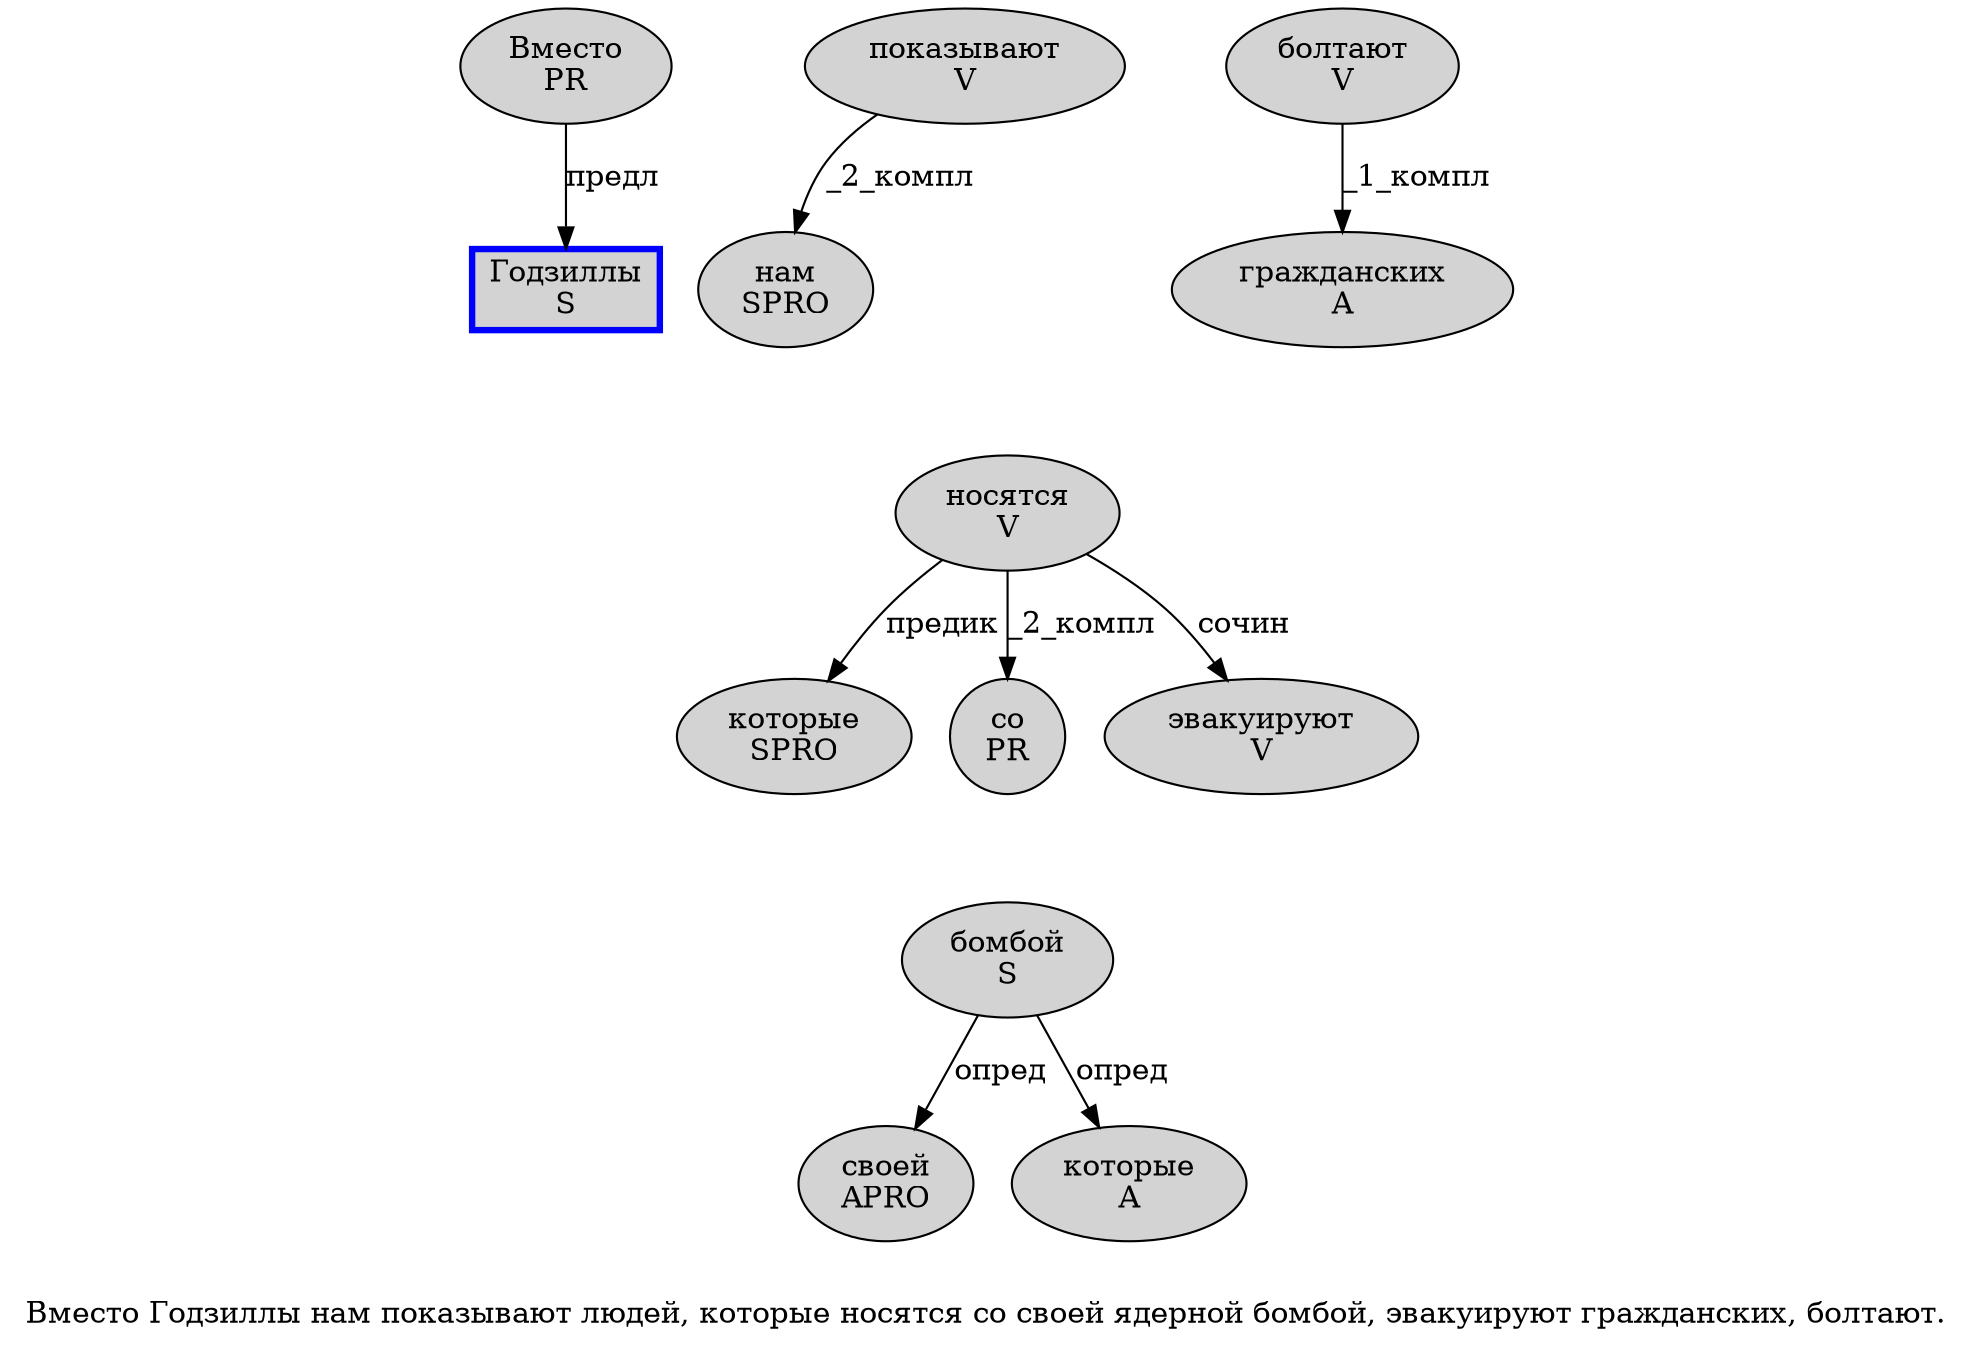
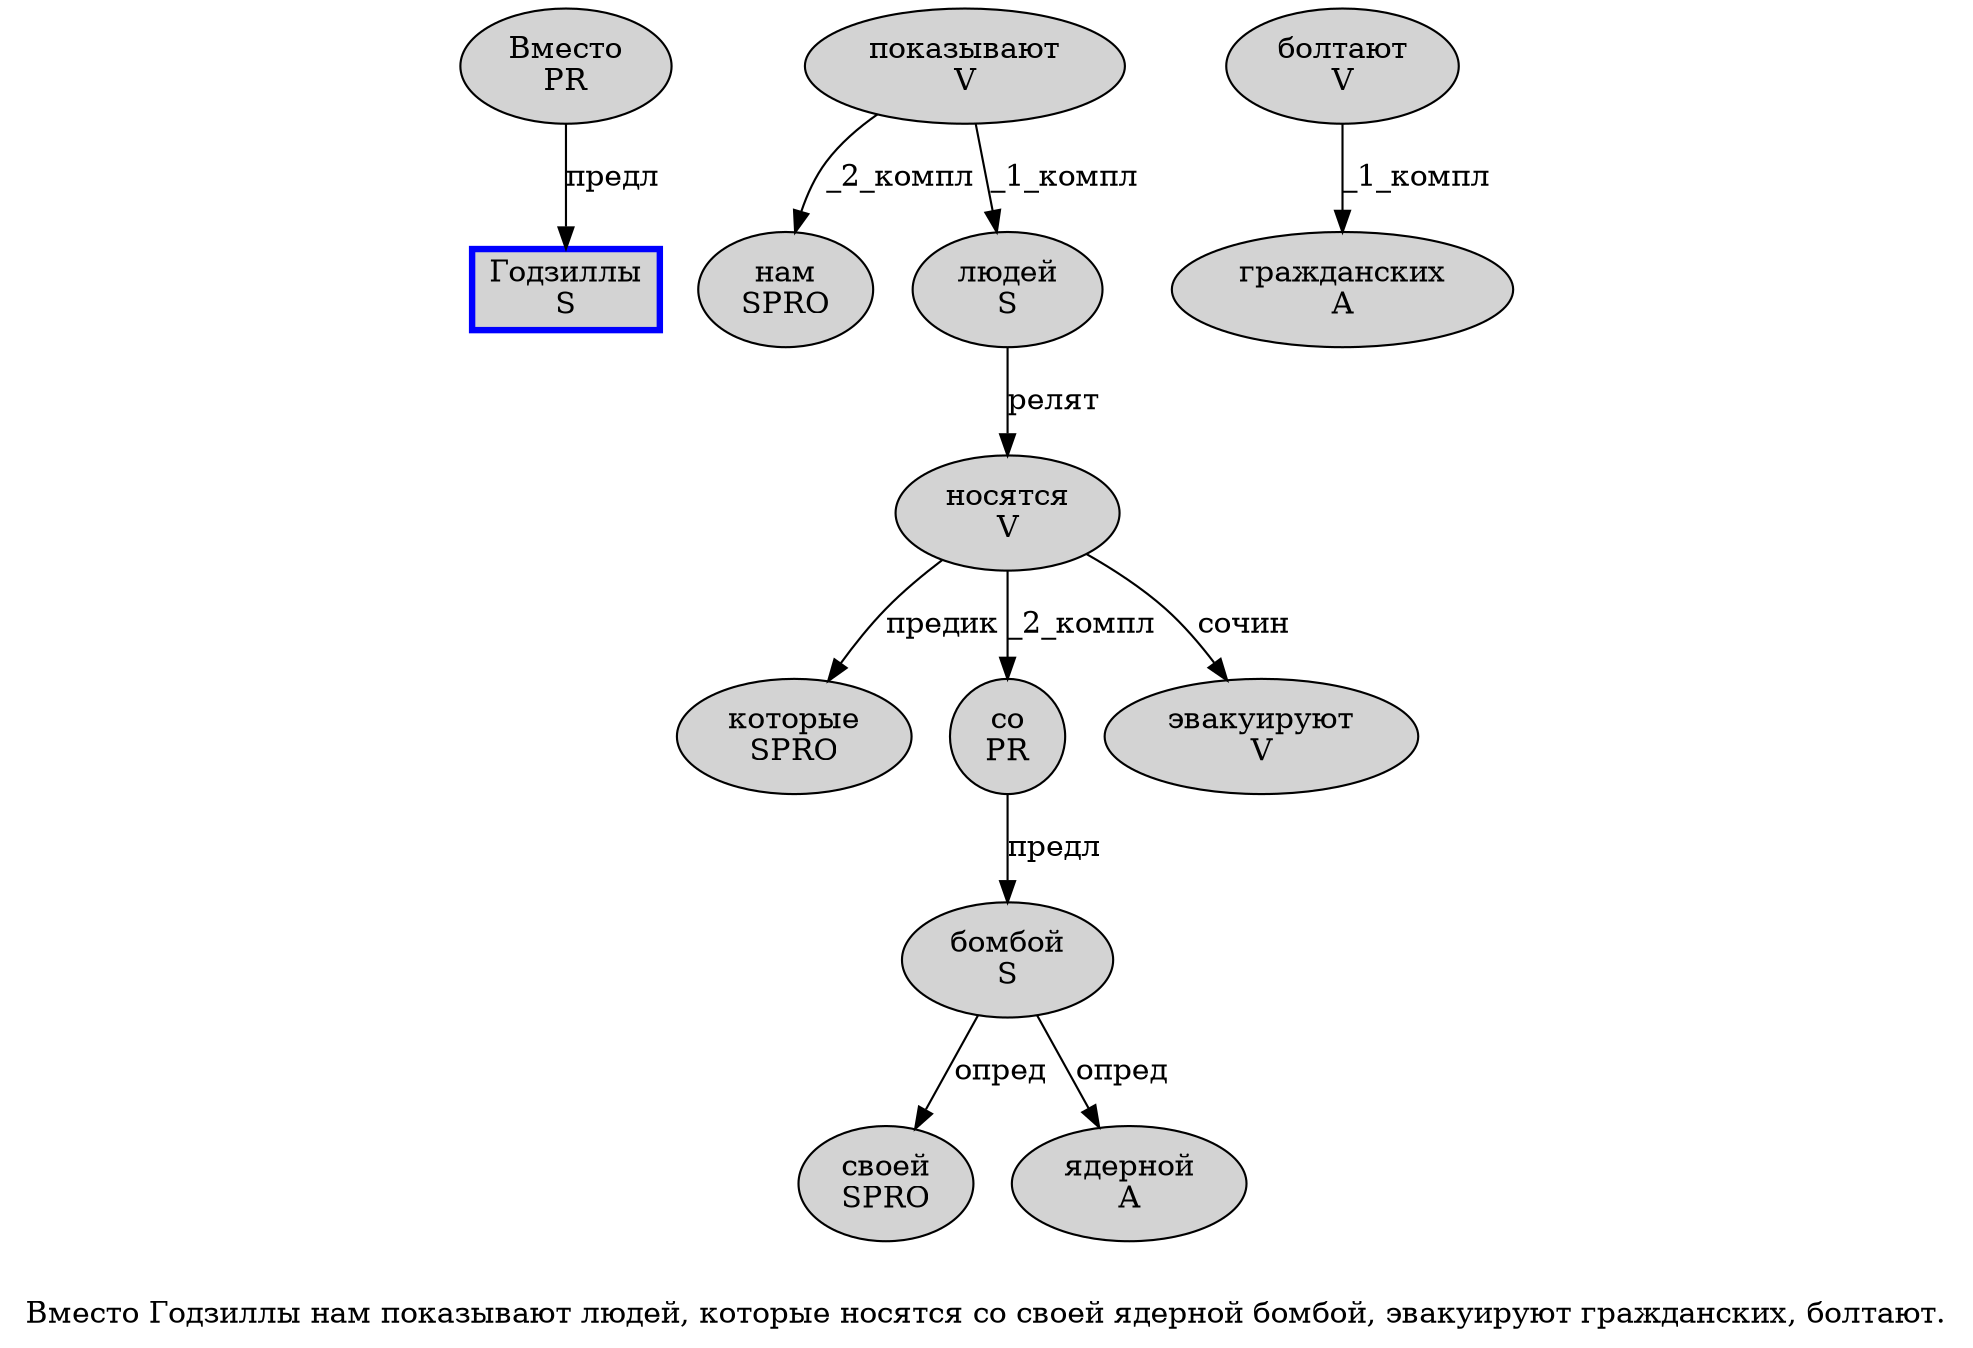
none -> (1008, 290)
none -> (1008, 837)
(886, 1184) -> (886, 1184)
(1129, 1184) -> (1129, 1184)
